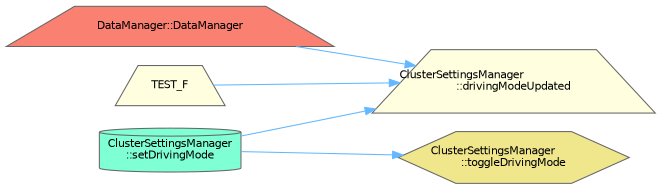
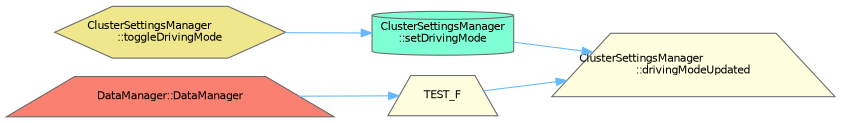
(351, 55) -> (344, 96)
(317, 153) -> (323, 33)
